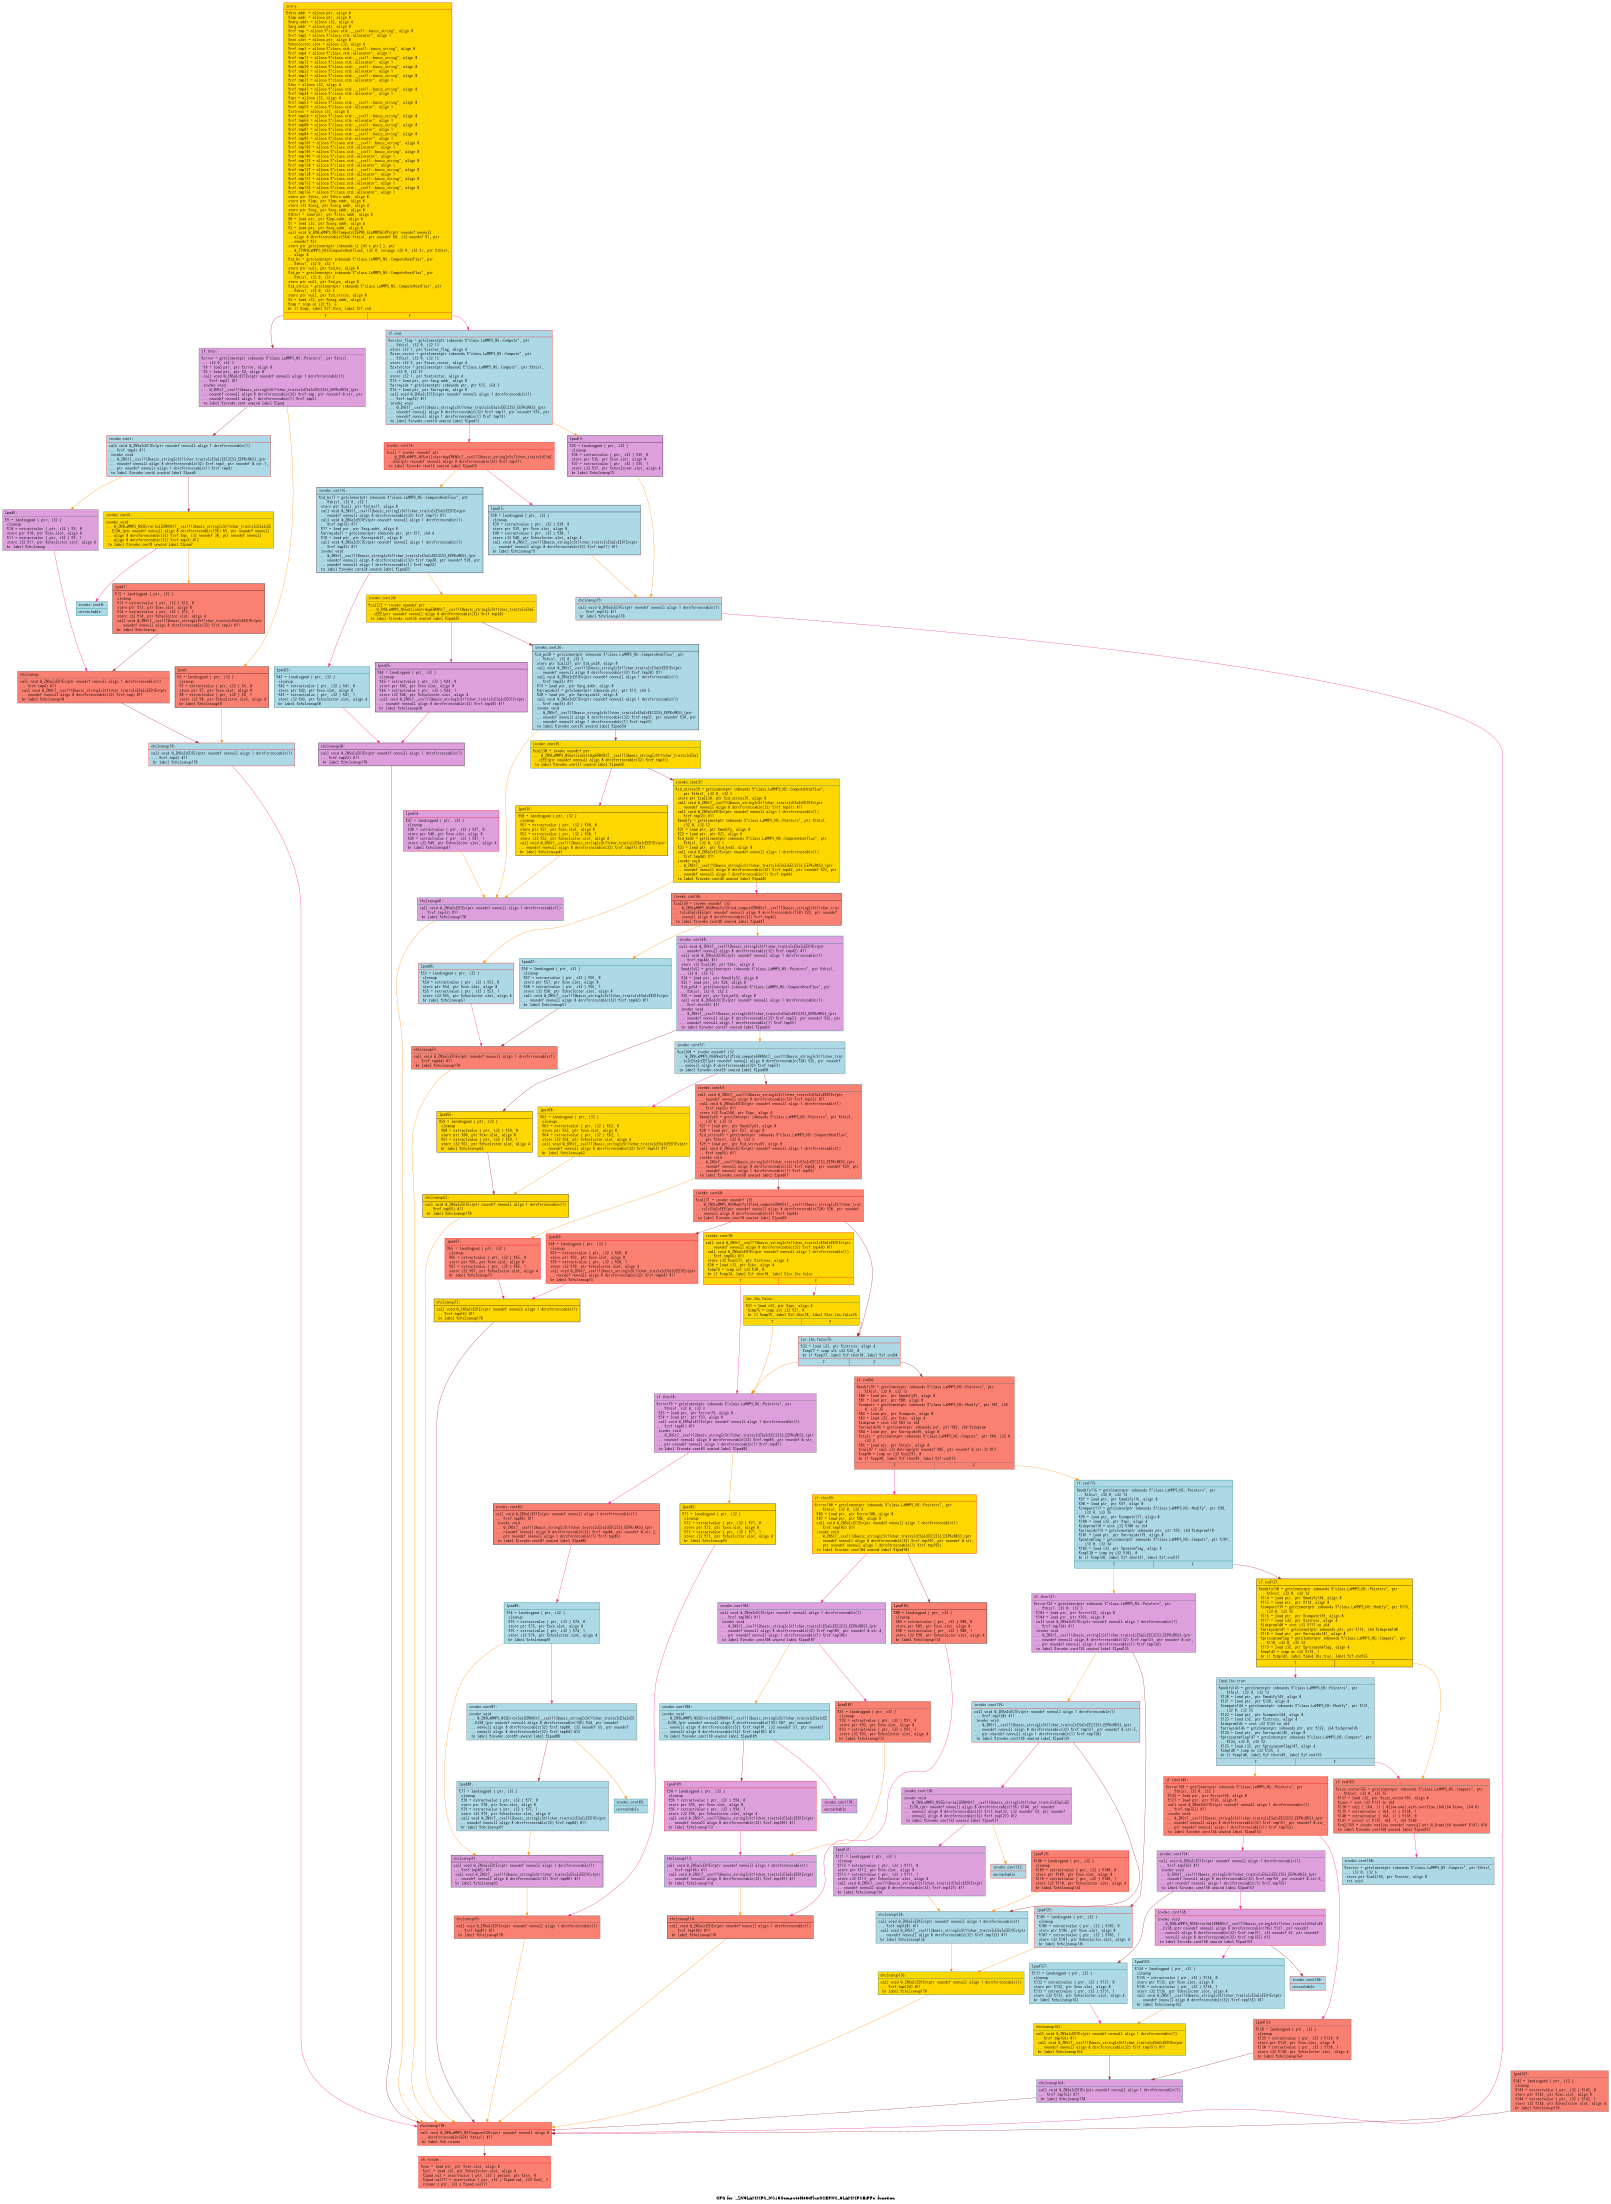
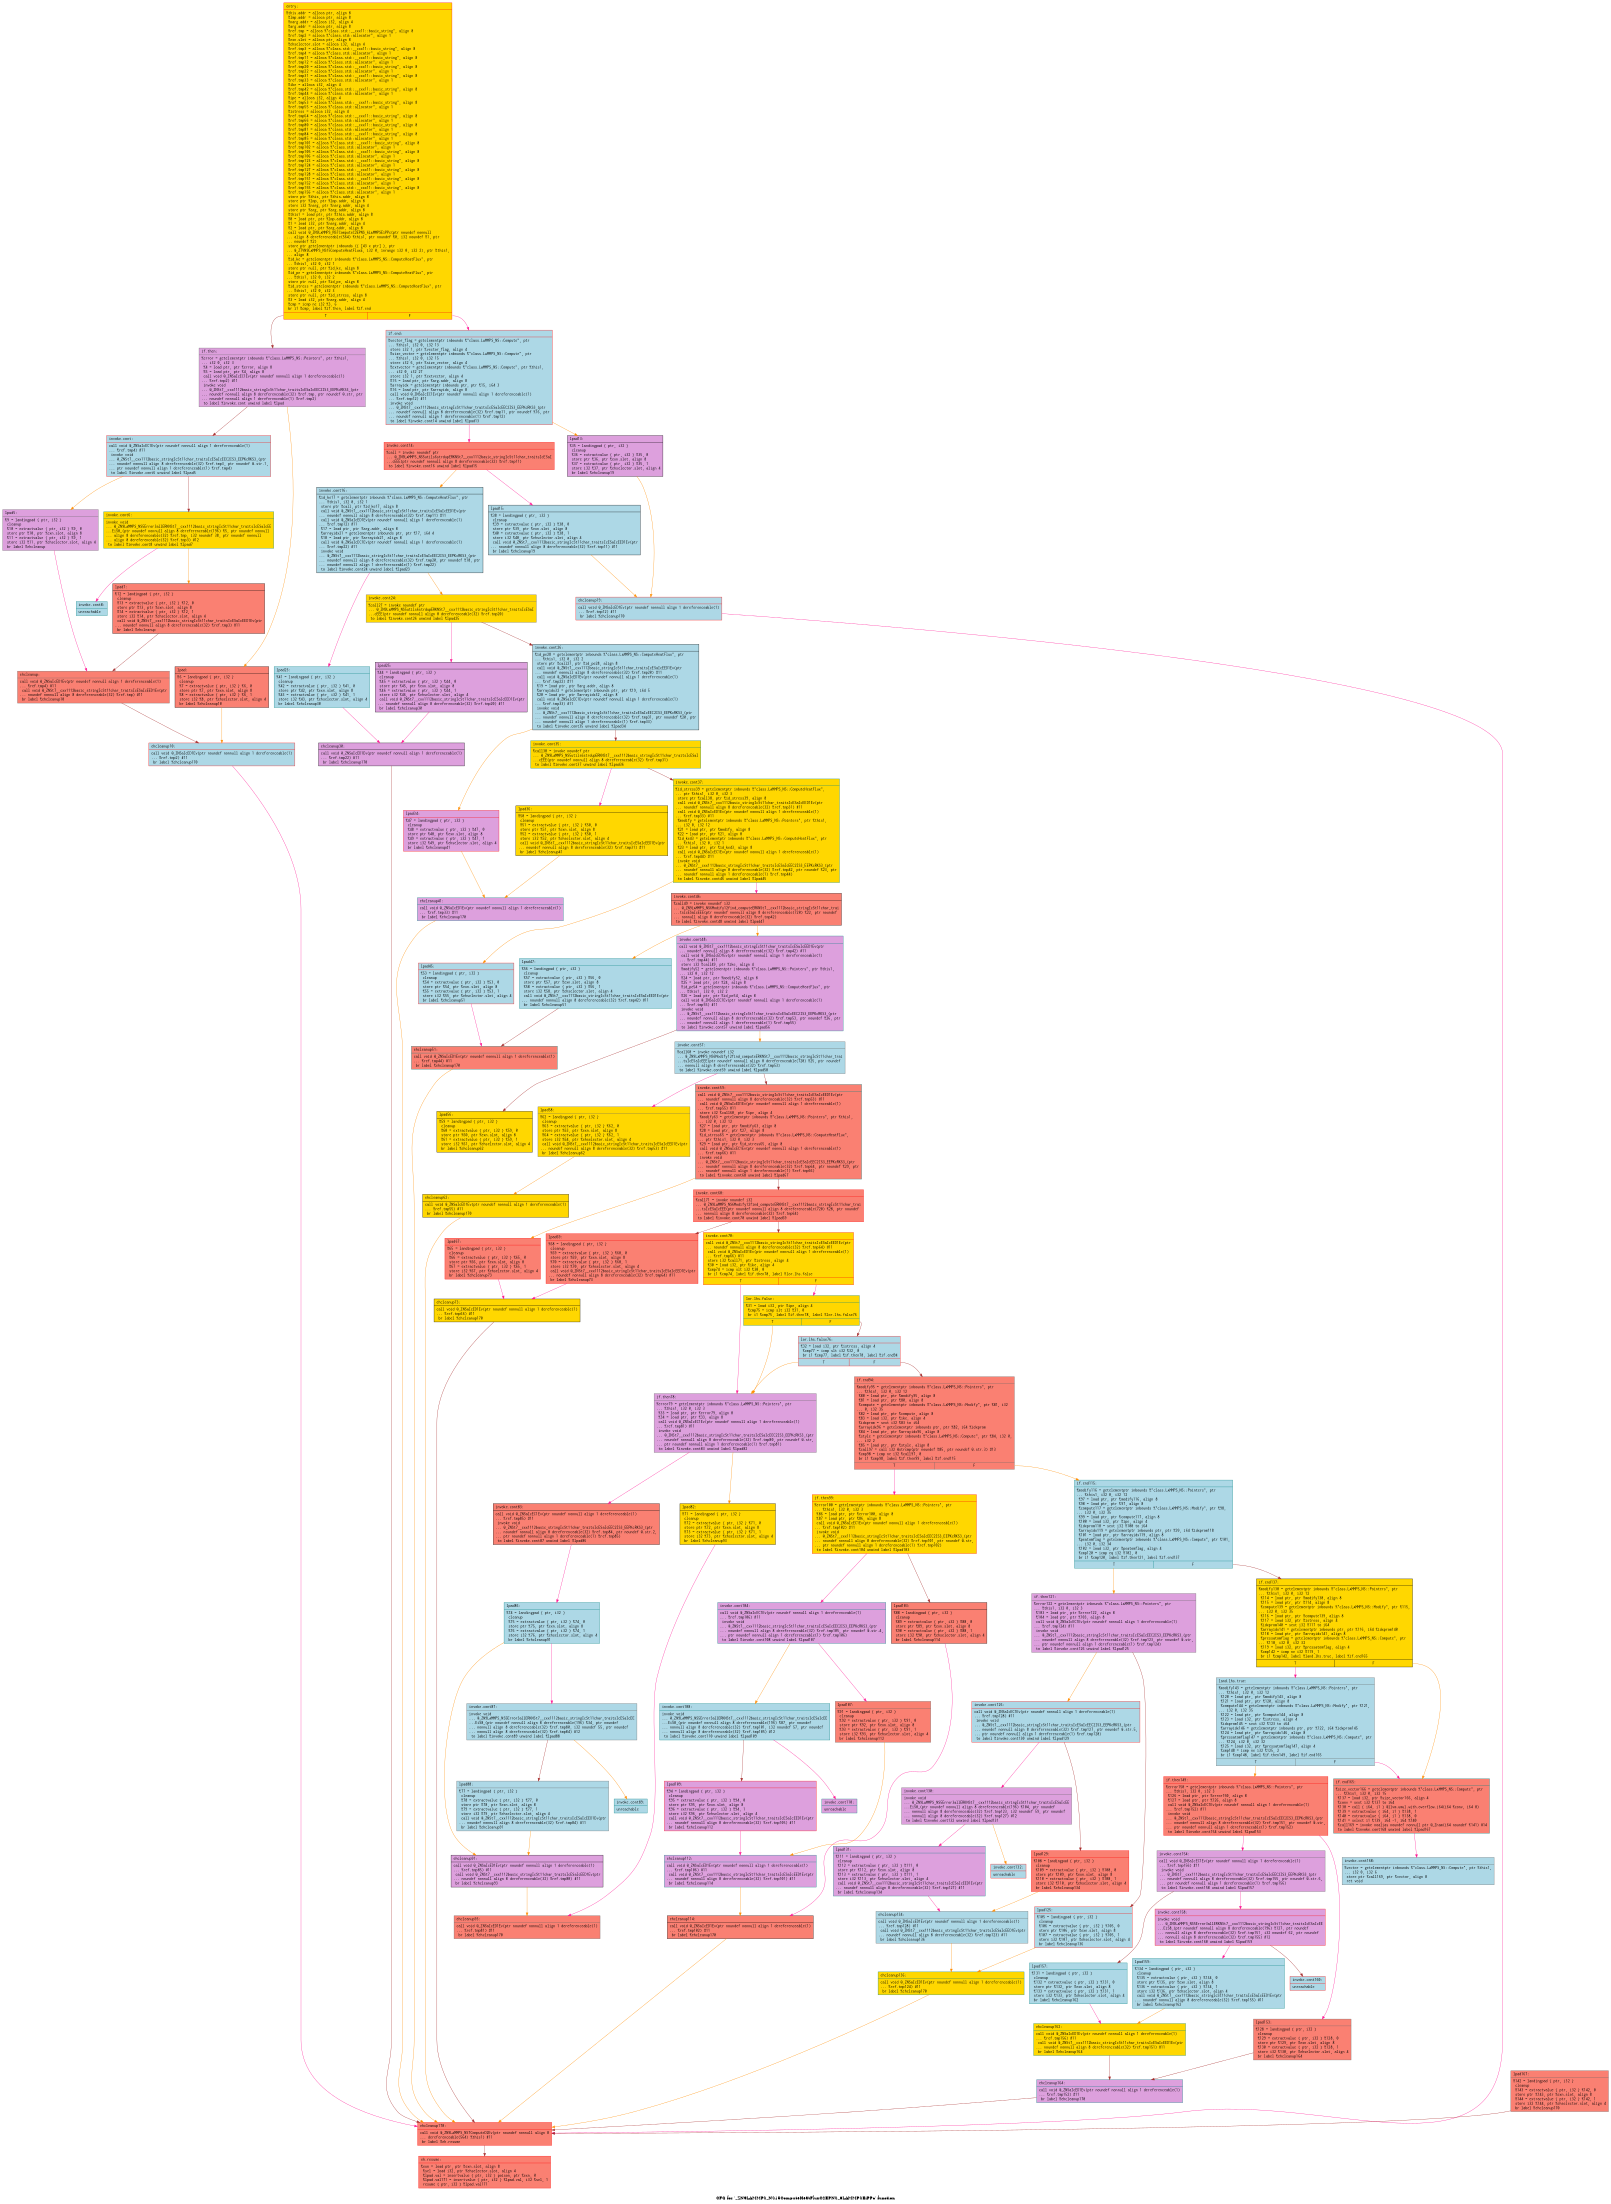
(506, 808) -> (487, 759)
(699, 1005) -> (698, 1005)
(491, 1172) -> none
(872, 1274) -> (778, 1226)
(1139, 1872) -> (1077, 1794)
(933, 1902) -> (933, 1902)
(506, 2029) -> none
